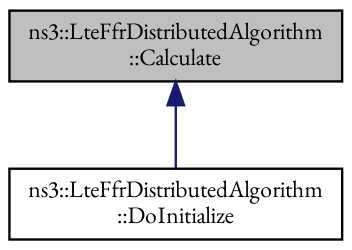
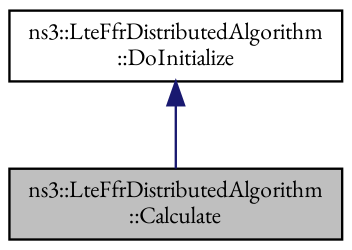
(176, 137) -> (176, 137)
